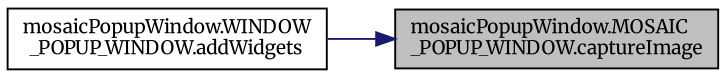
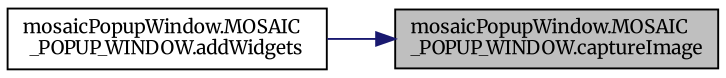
(167, 39) -> (167, 39)
